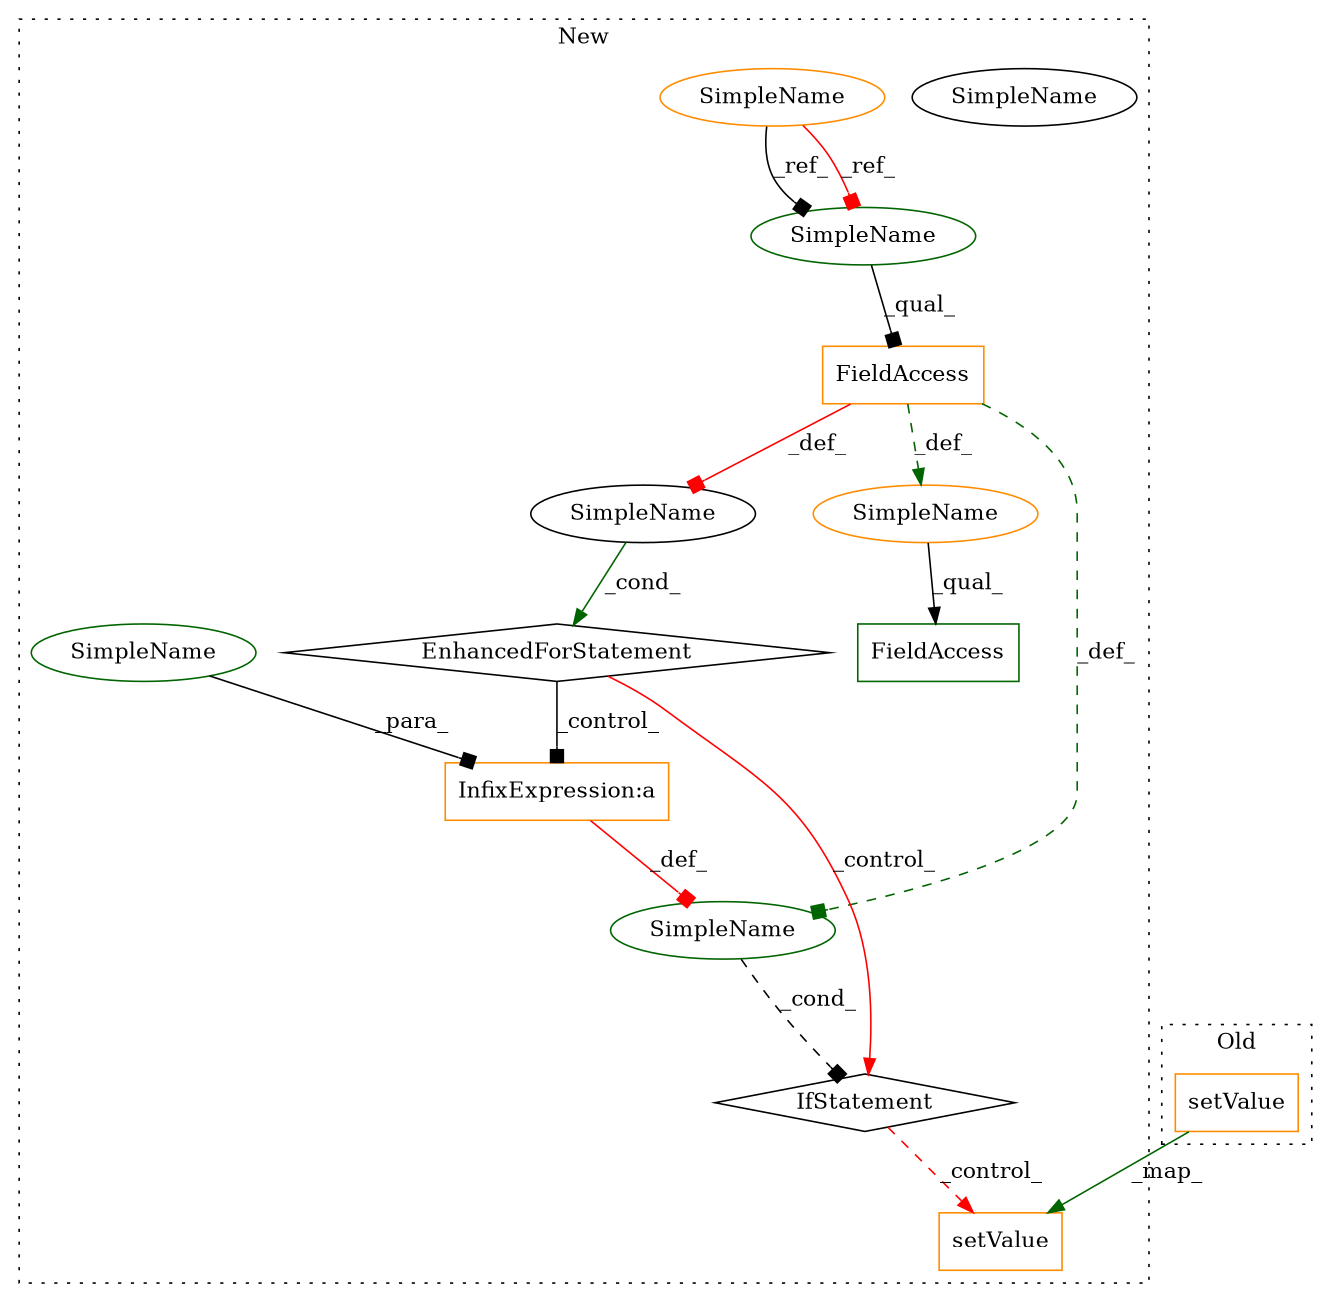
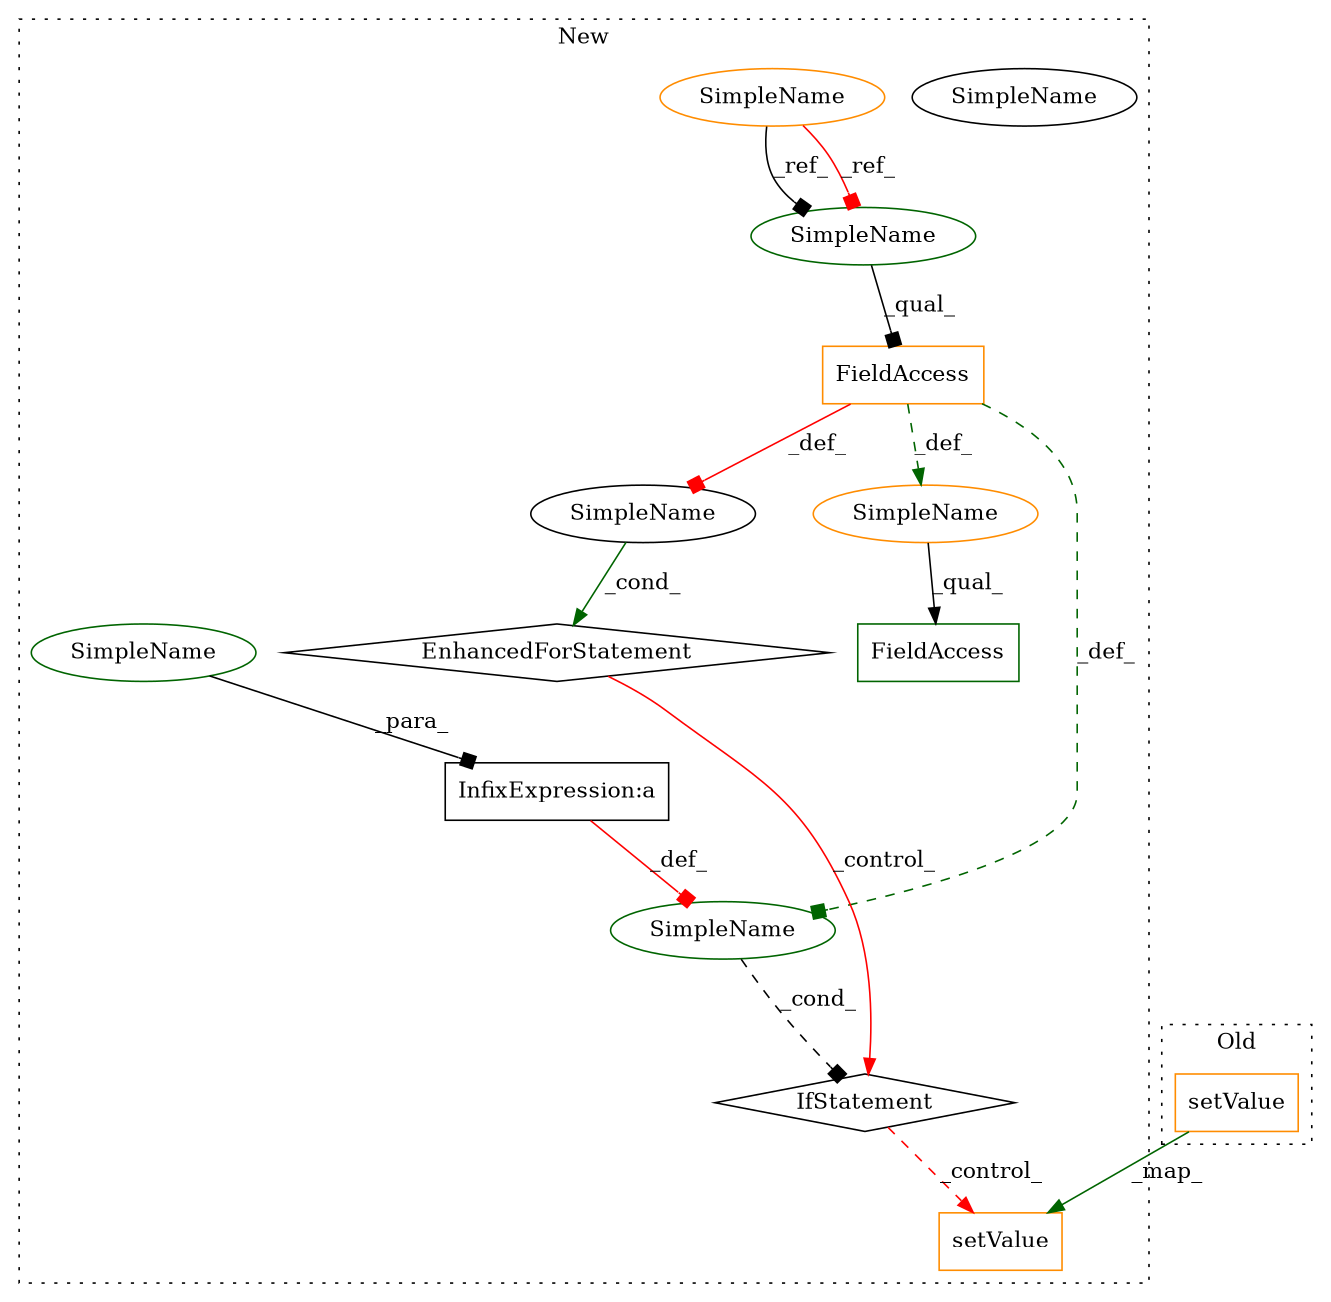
(557, 714) -> none
(557, 792) -> (557, 792)
